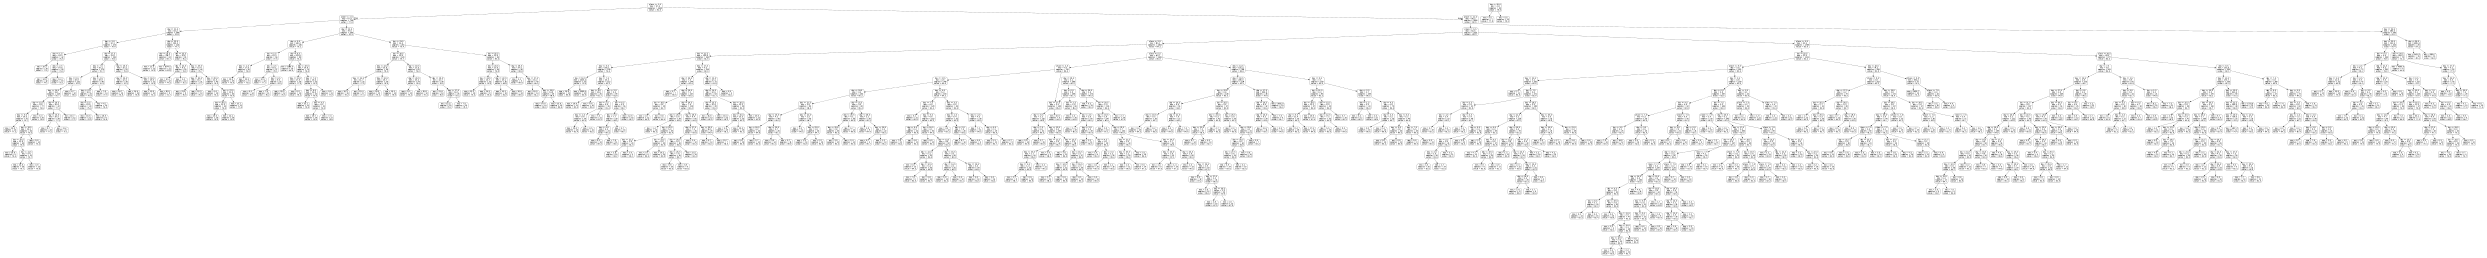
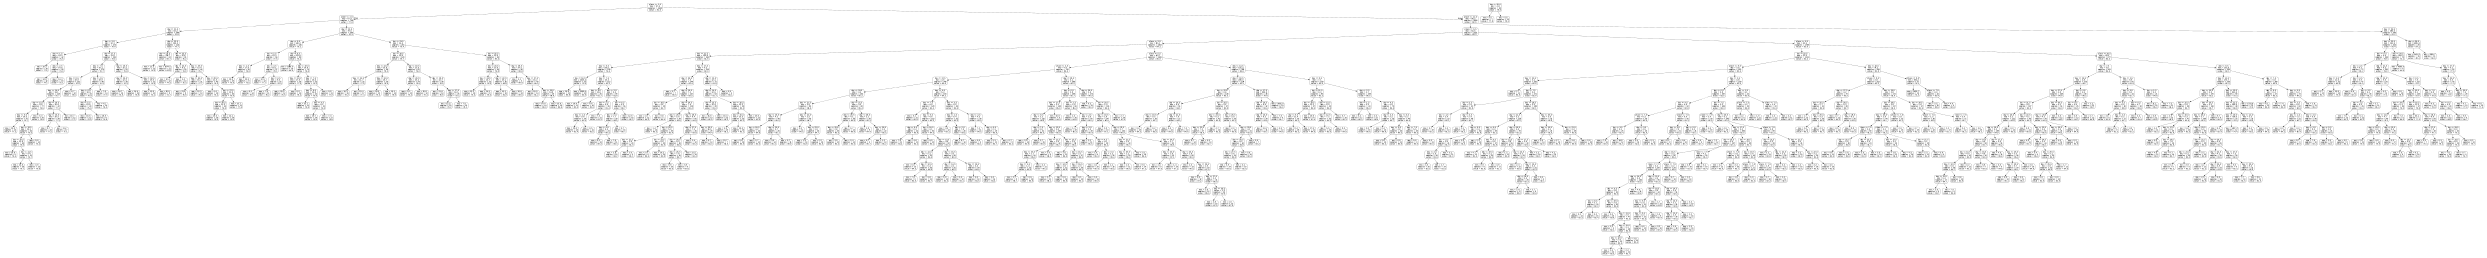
(1058, 87) -> (1065, 74)
